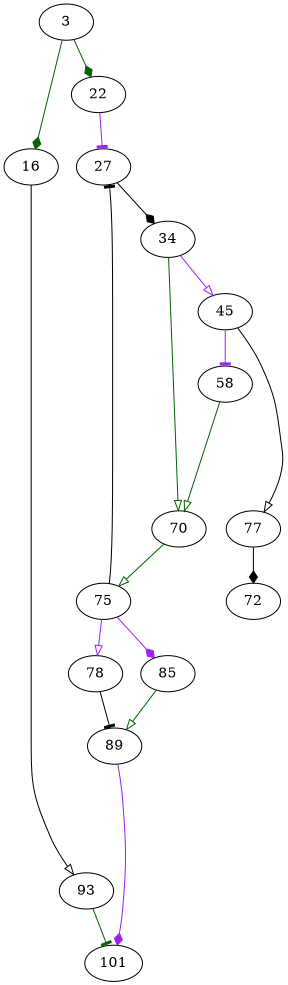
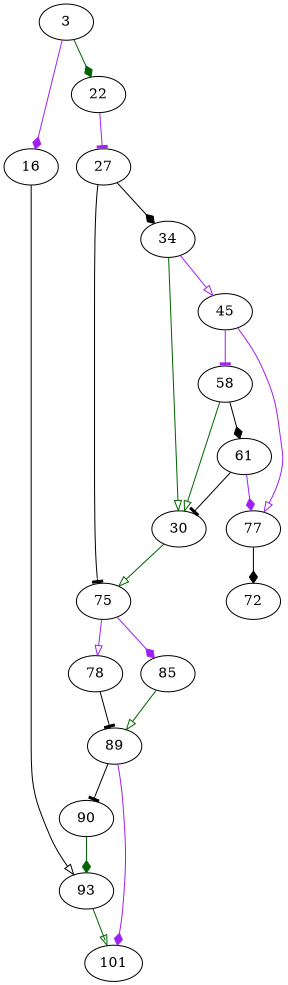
(50, 89) -> (50, 89)
(113, 387) -> (95, 381)
(277, 412) -> (277, 412)
none -> (244, 457)
(179, 529) -> (179, 529)
none -> (86, 819)
(99, 924) -> (99, 924)
